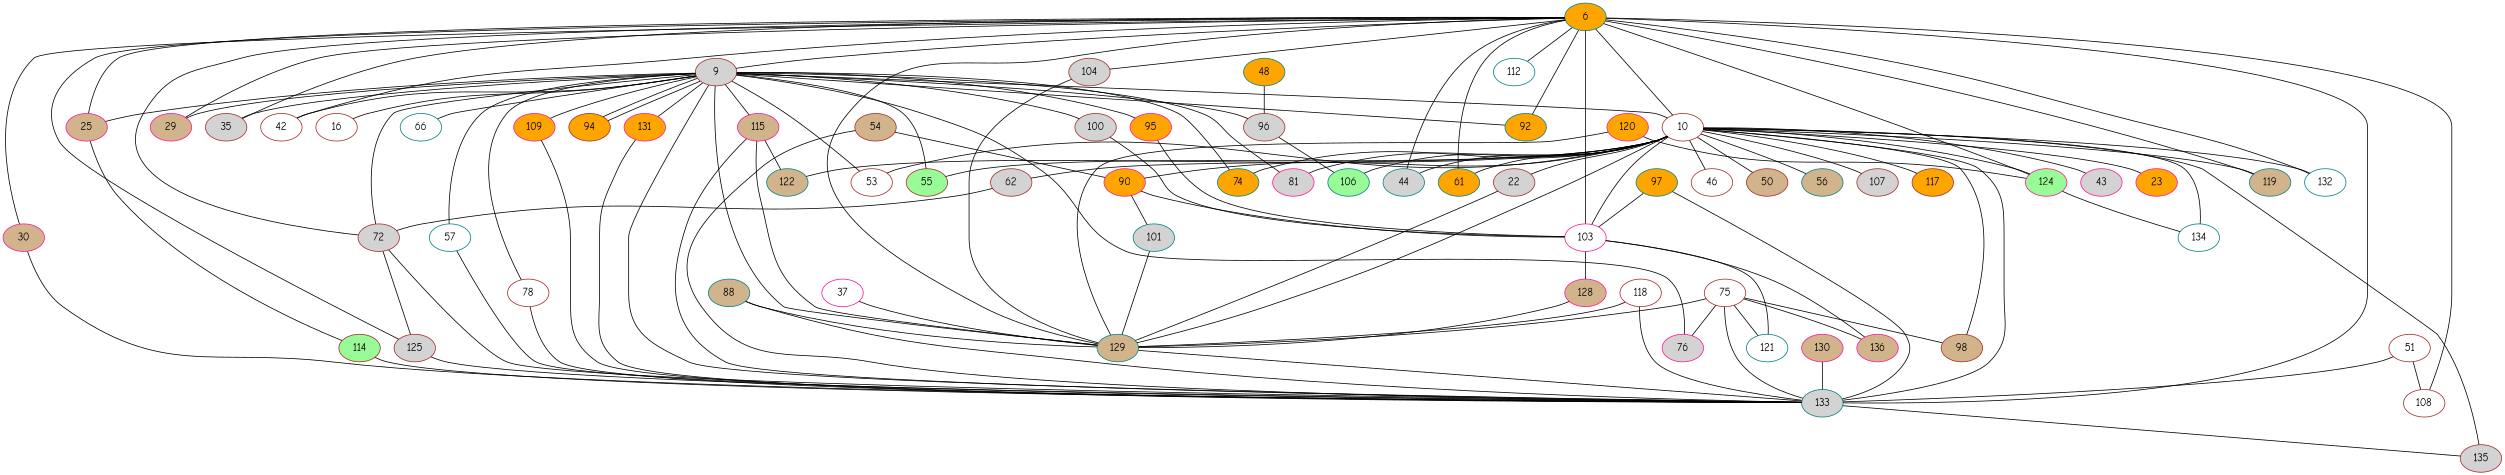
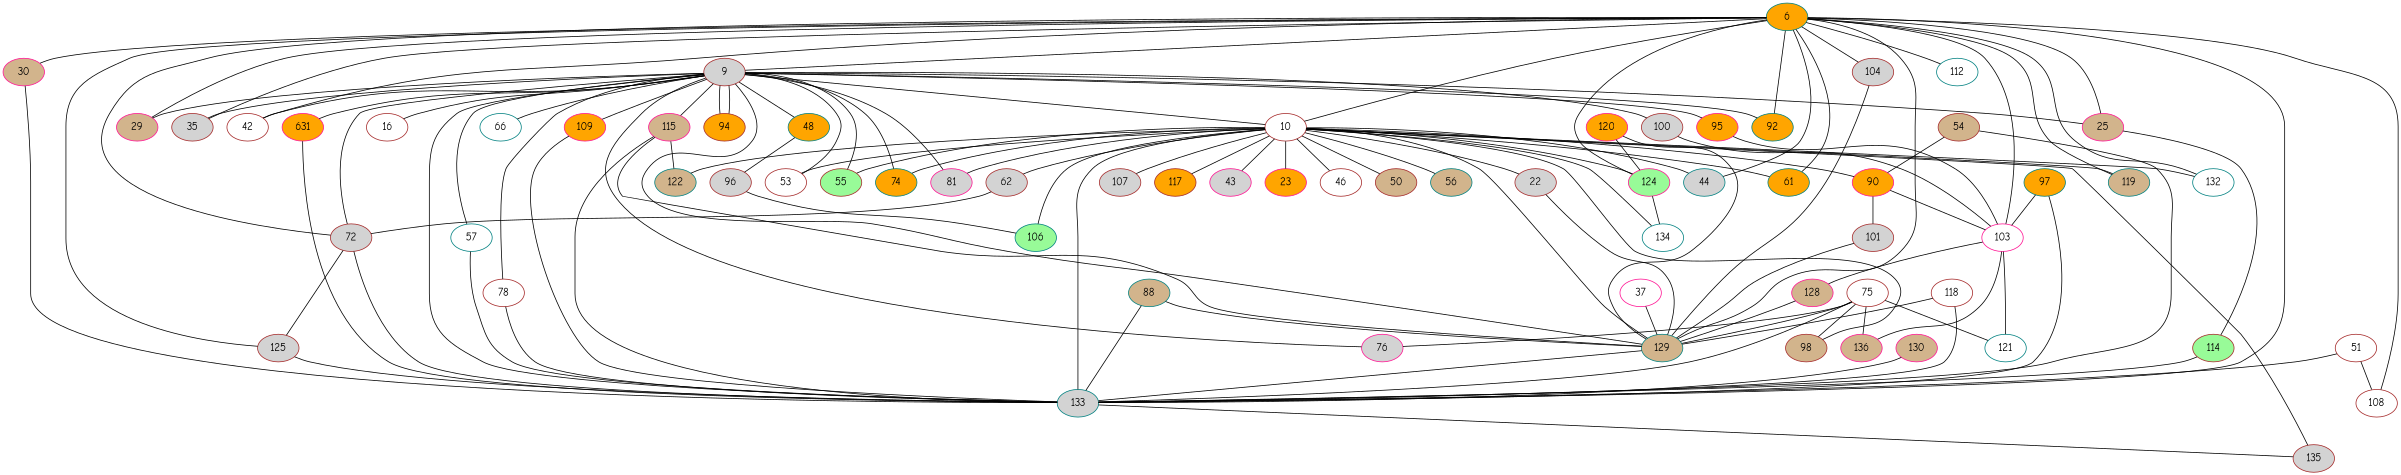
(993, 87) -> (767, 100)
(645, 127) -> (303, 127)
(1624, 175) -> none
(1154, 238) -> (1873, 238)
